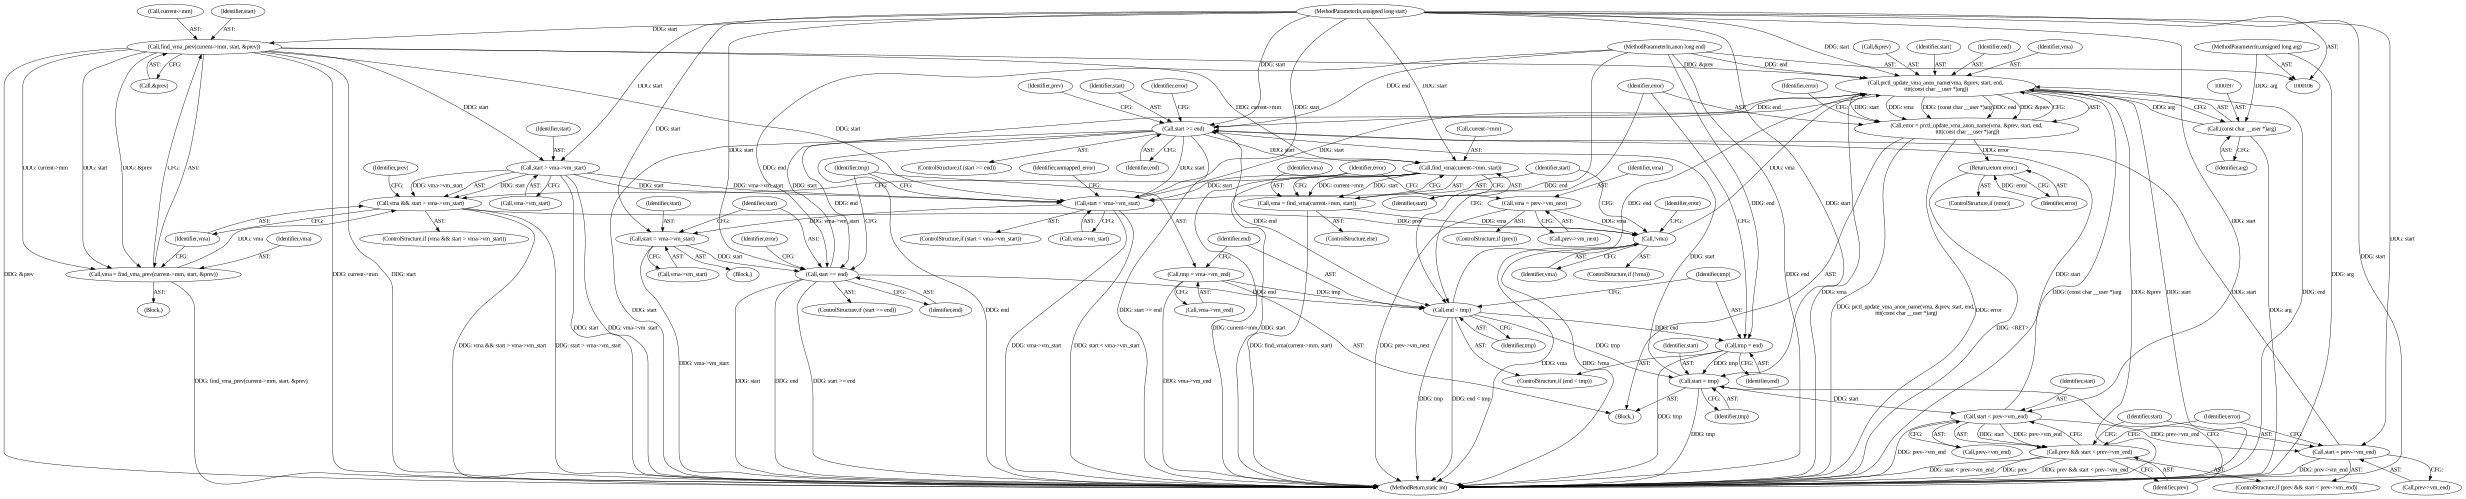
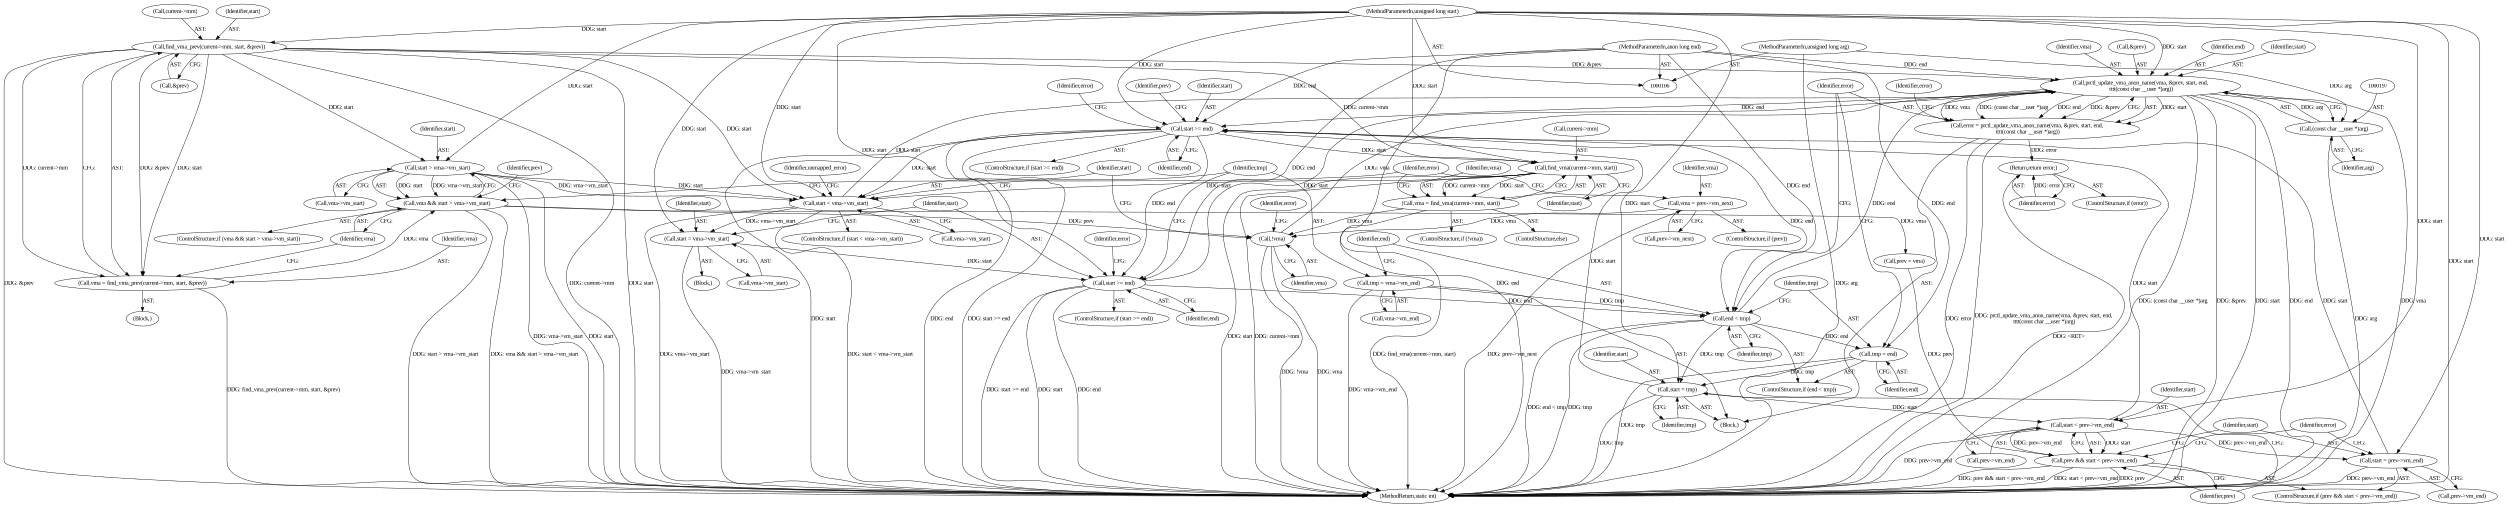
none -> (484, 187)
(1638, 255) -> (1451, 219)
none -> (1904, 261)
